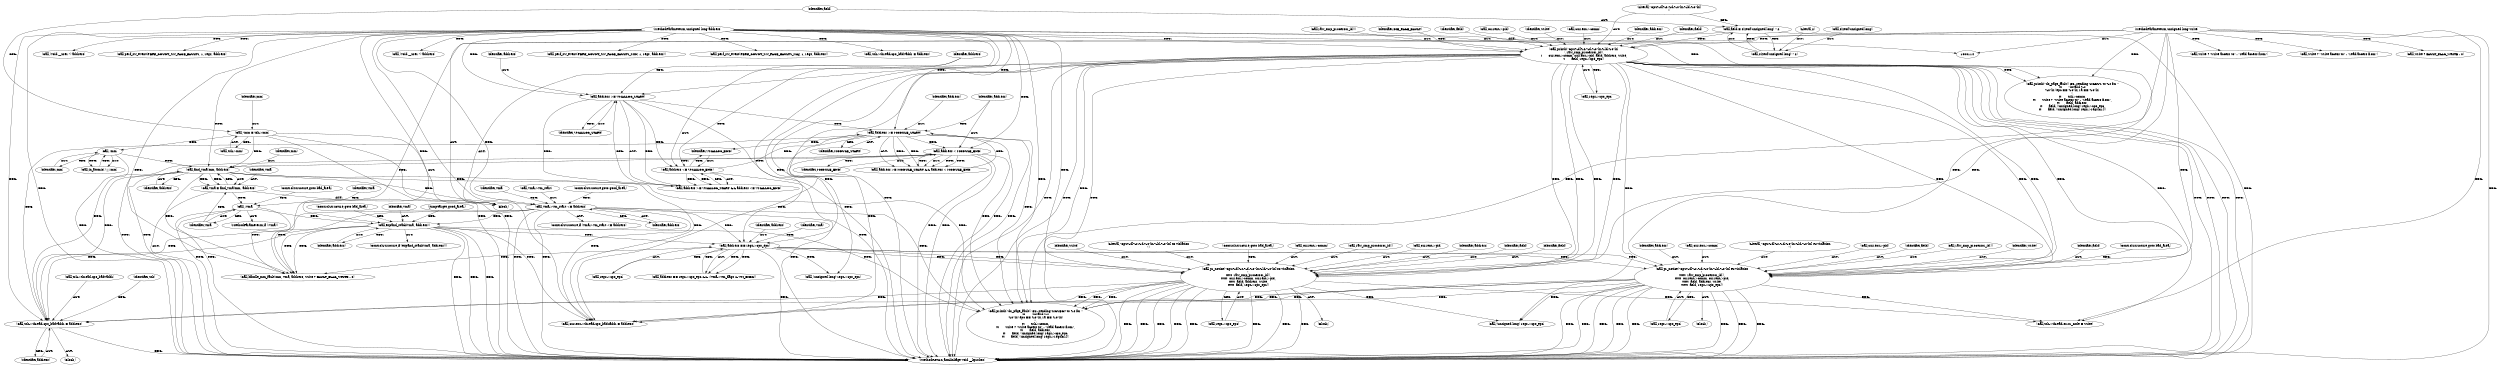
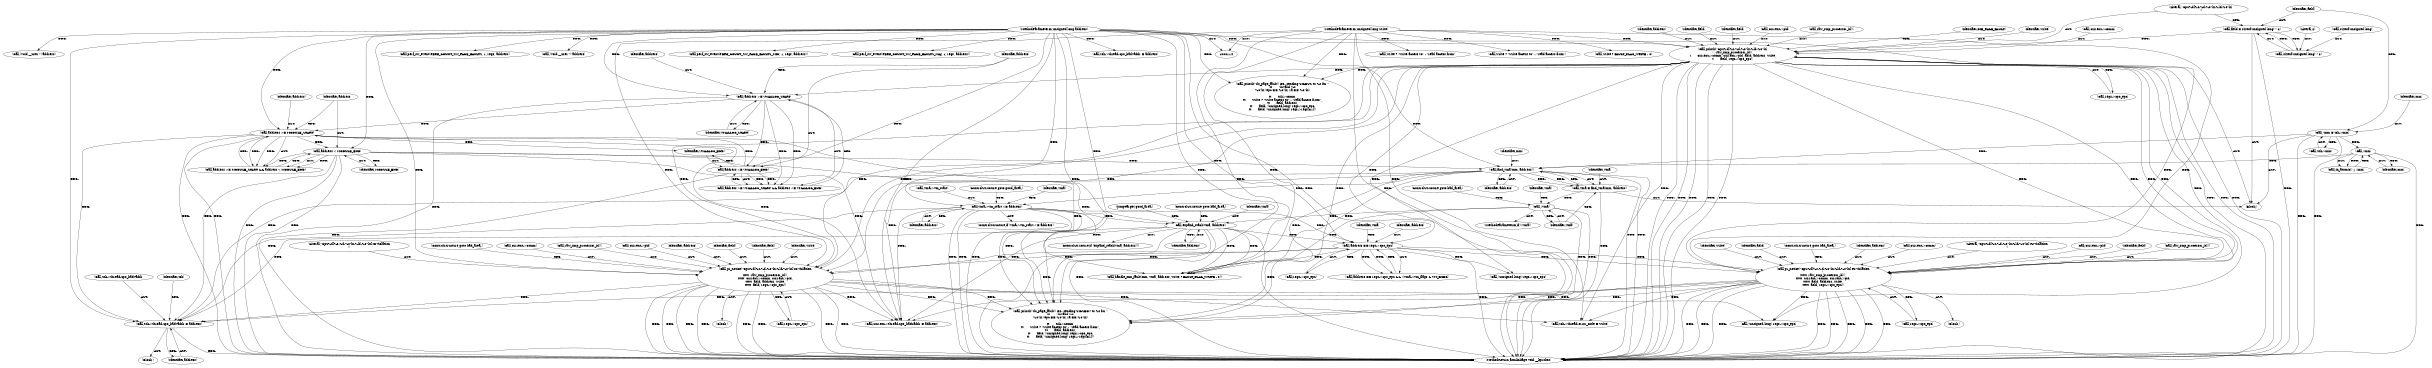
(840, 152) -> none
(157, 246) -> (1605, 246)
